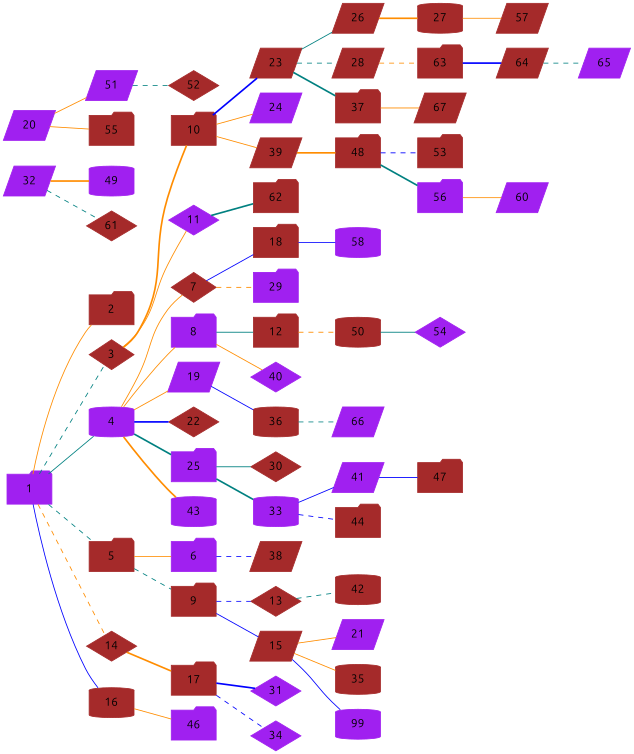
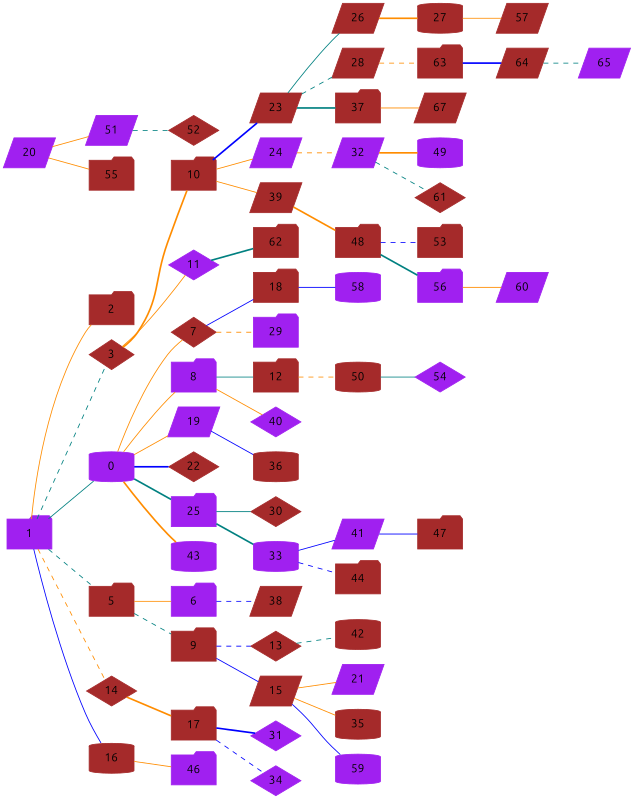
none -> (317, 153)
(112, 422) -> (112, 467)
(358, 422) -> none
(358, 724) -> (358, 769)
